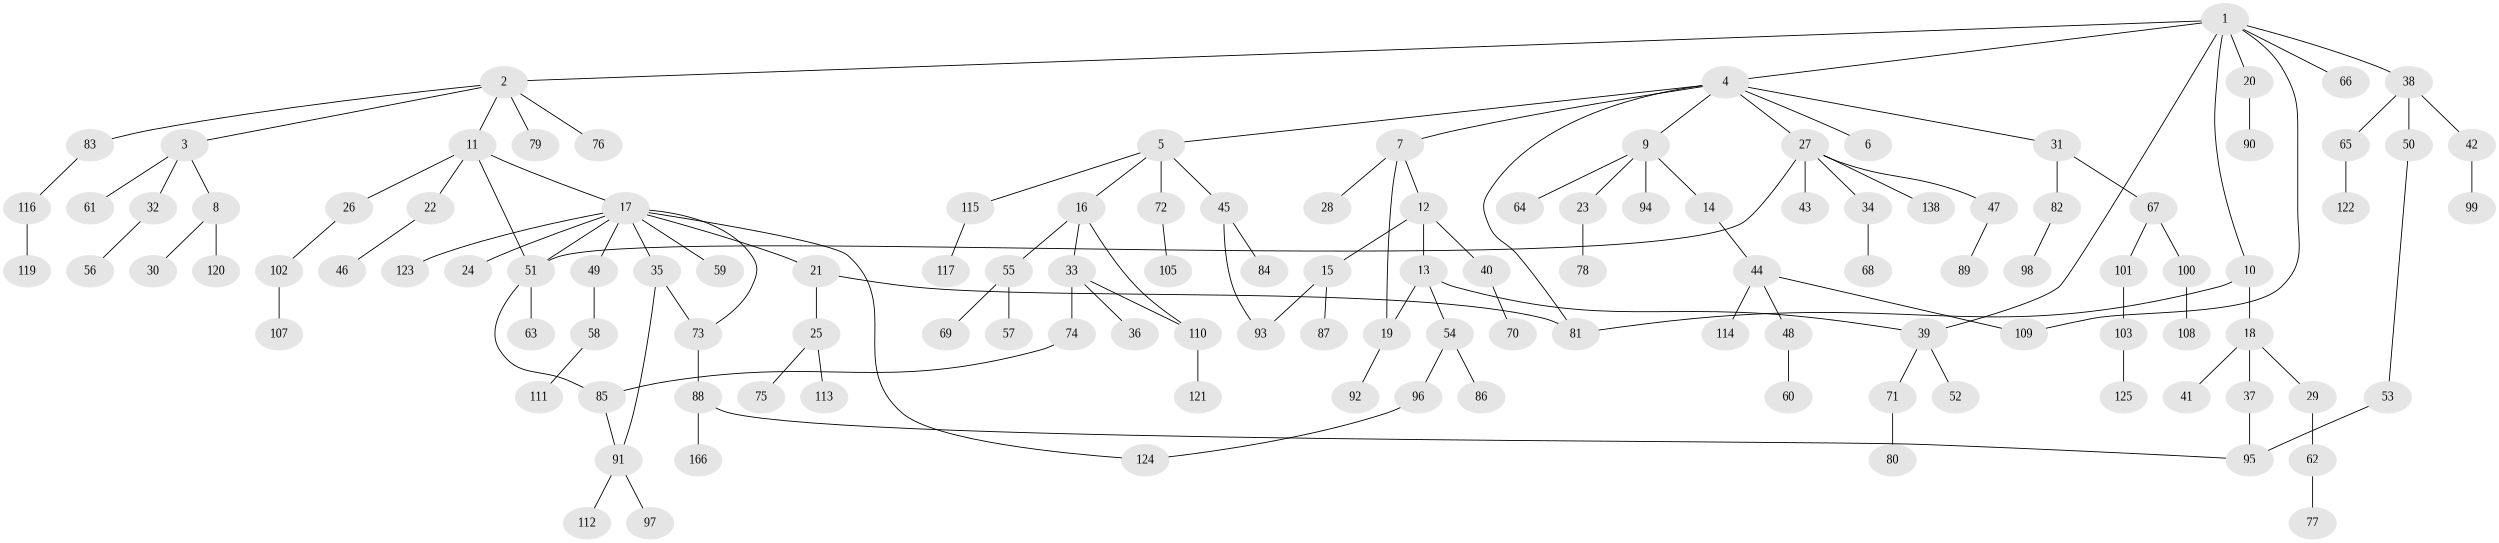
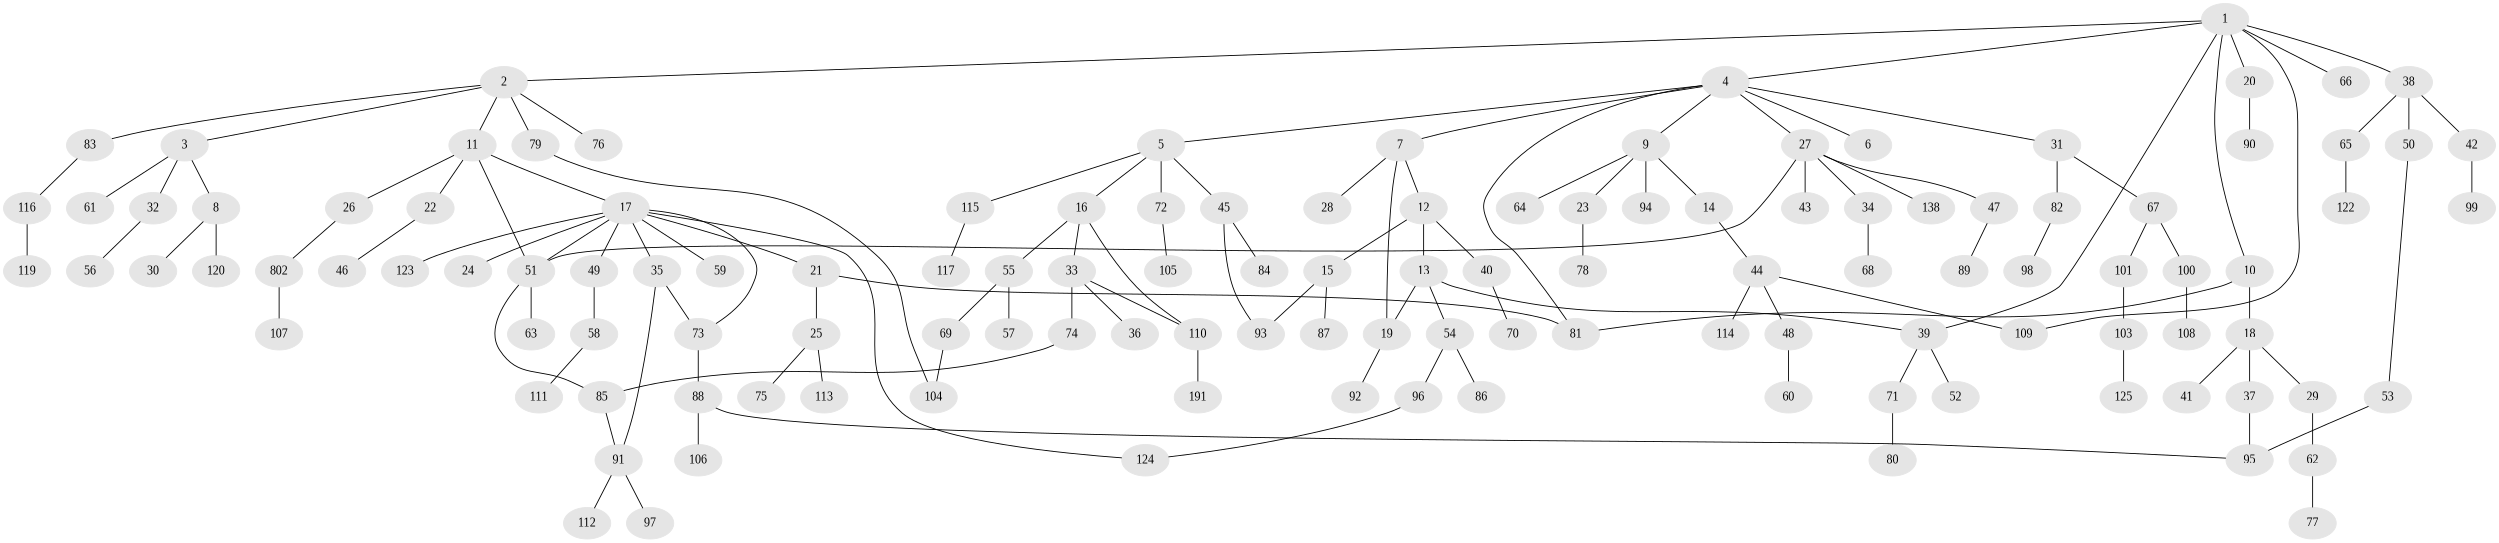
(279, 271) -> (279, 271)
none -> (934, 397)
(1198, 397) -> (1198, 397)
(698, 460) -> (698, 460)
